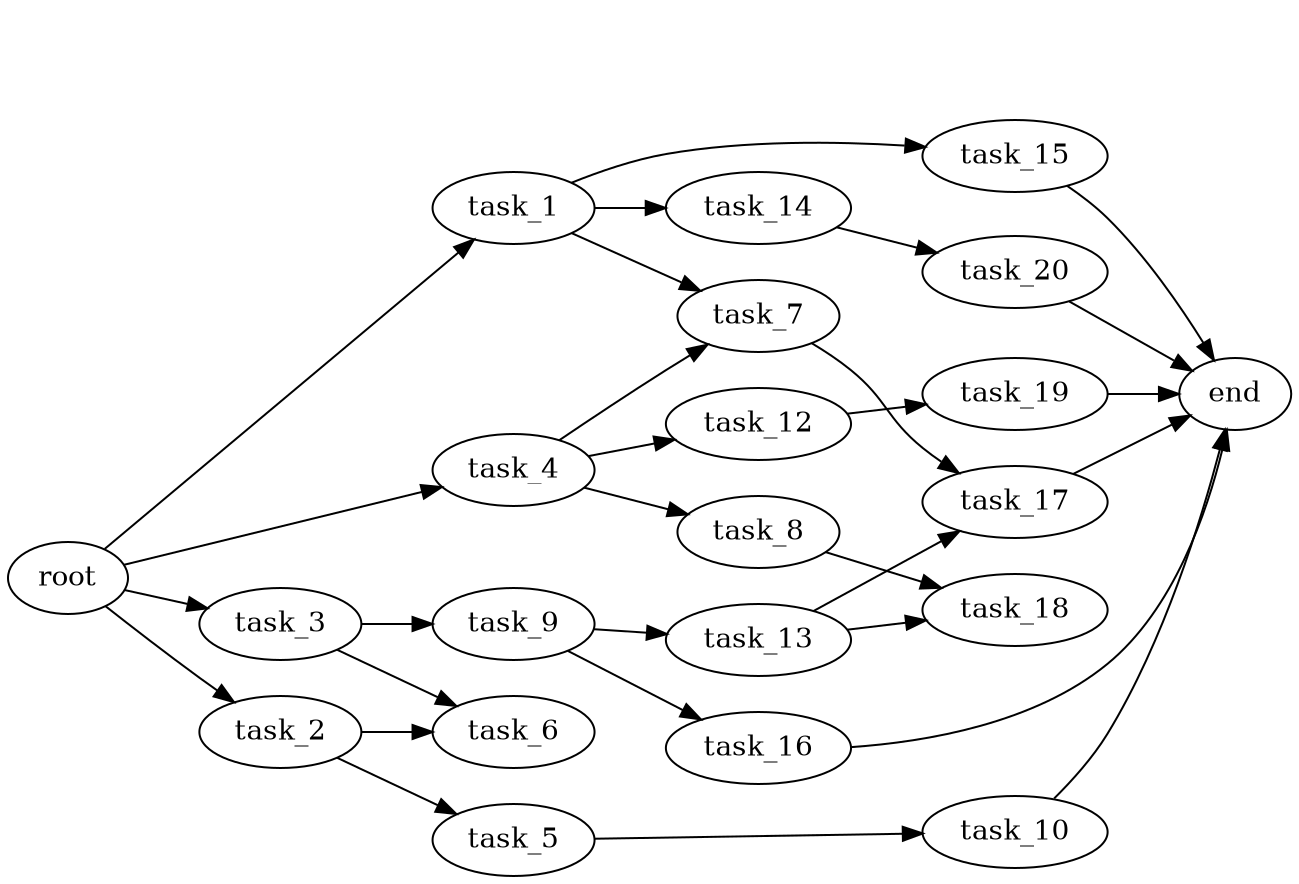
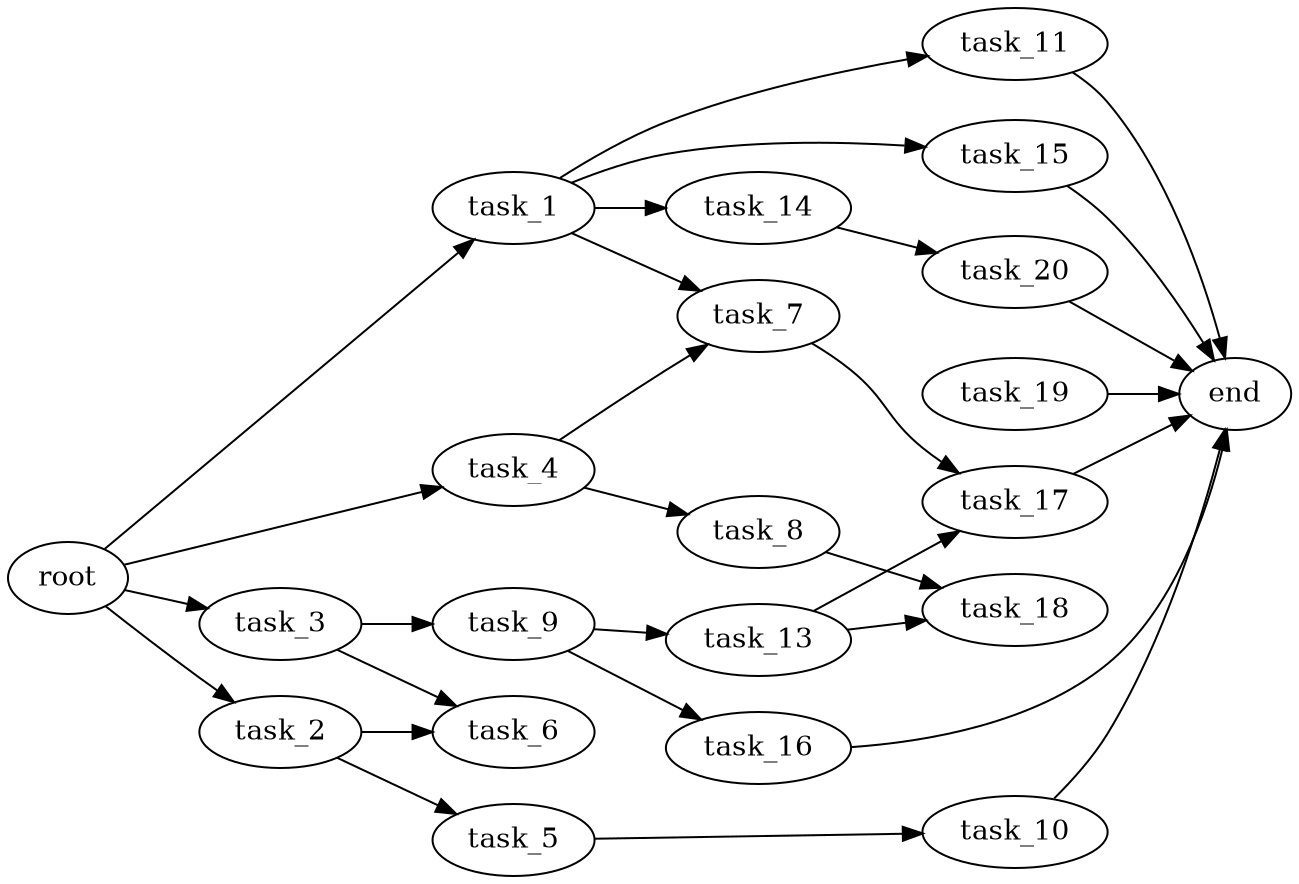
none -> (1015, 44)
(758, 424) -> none
